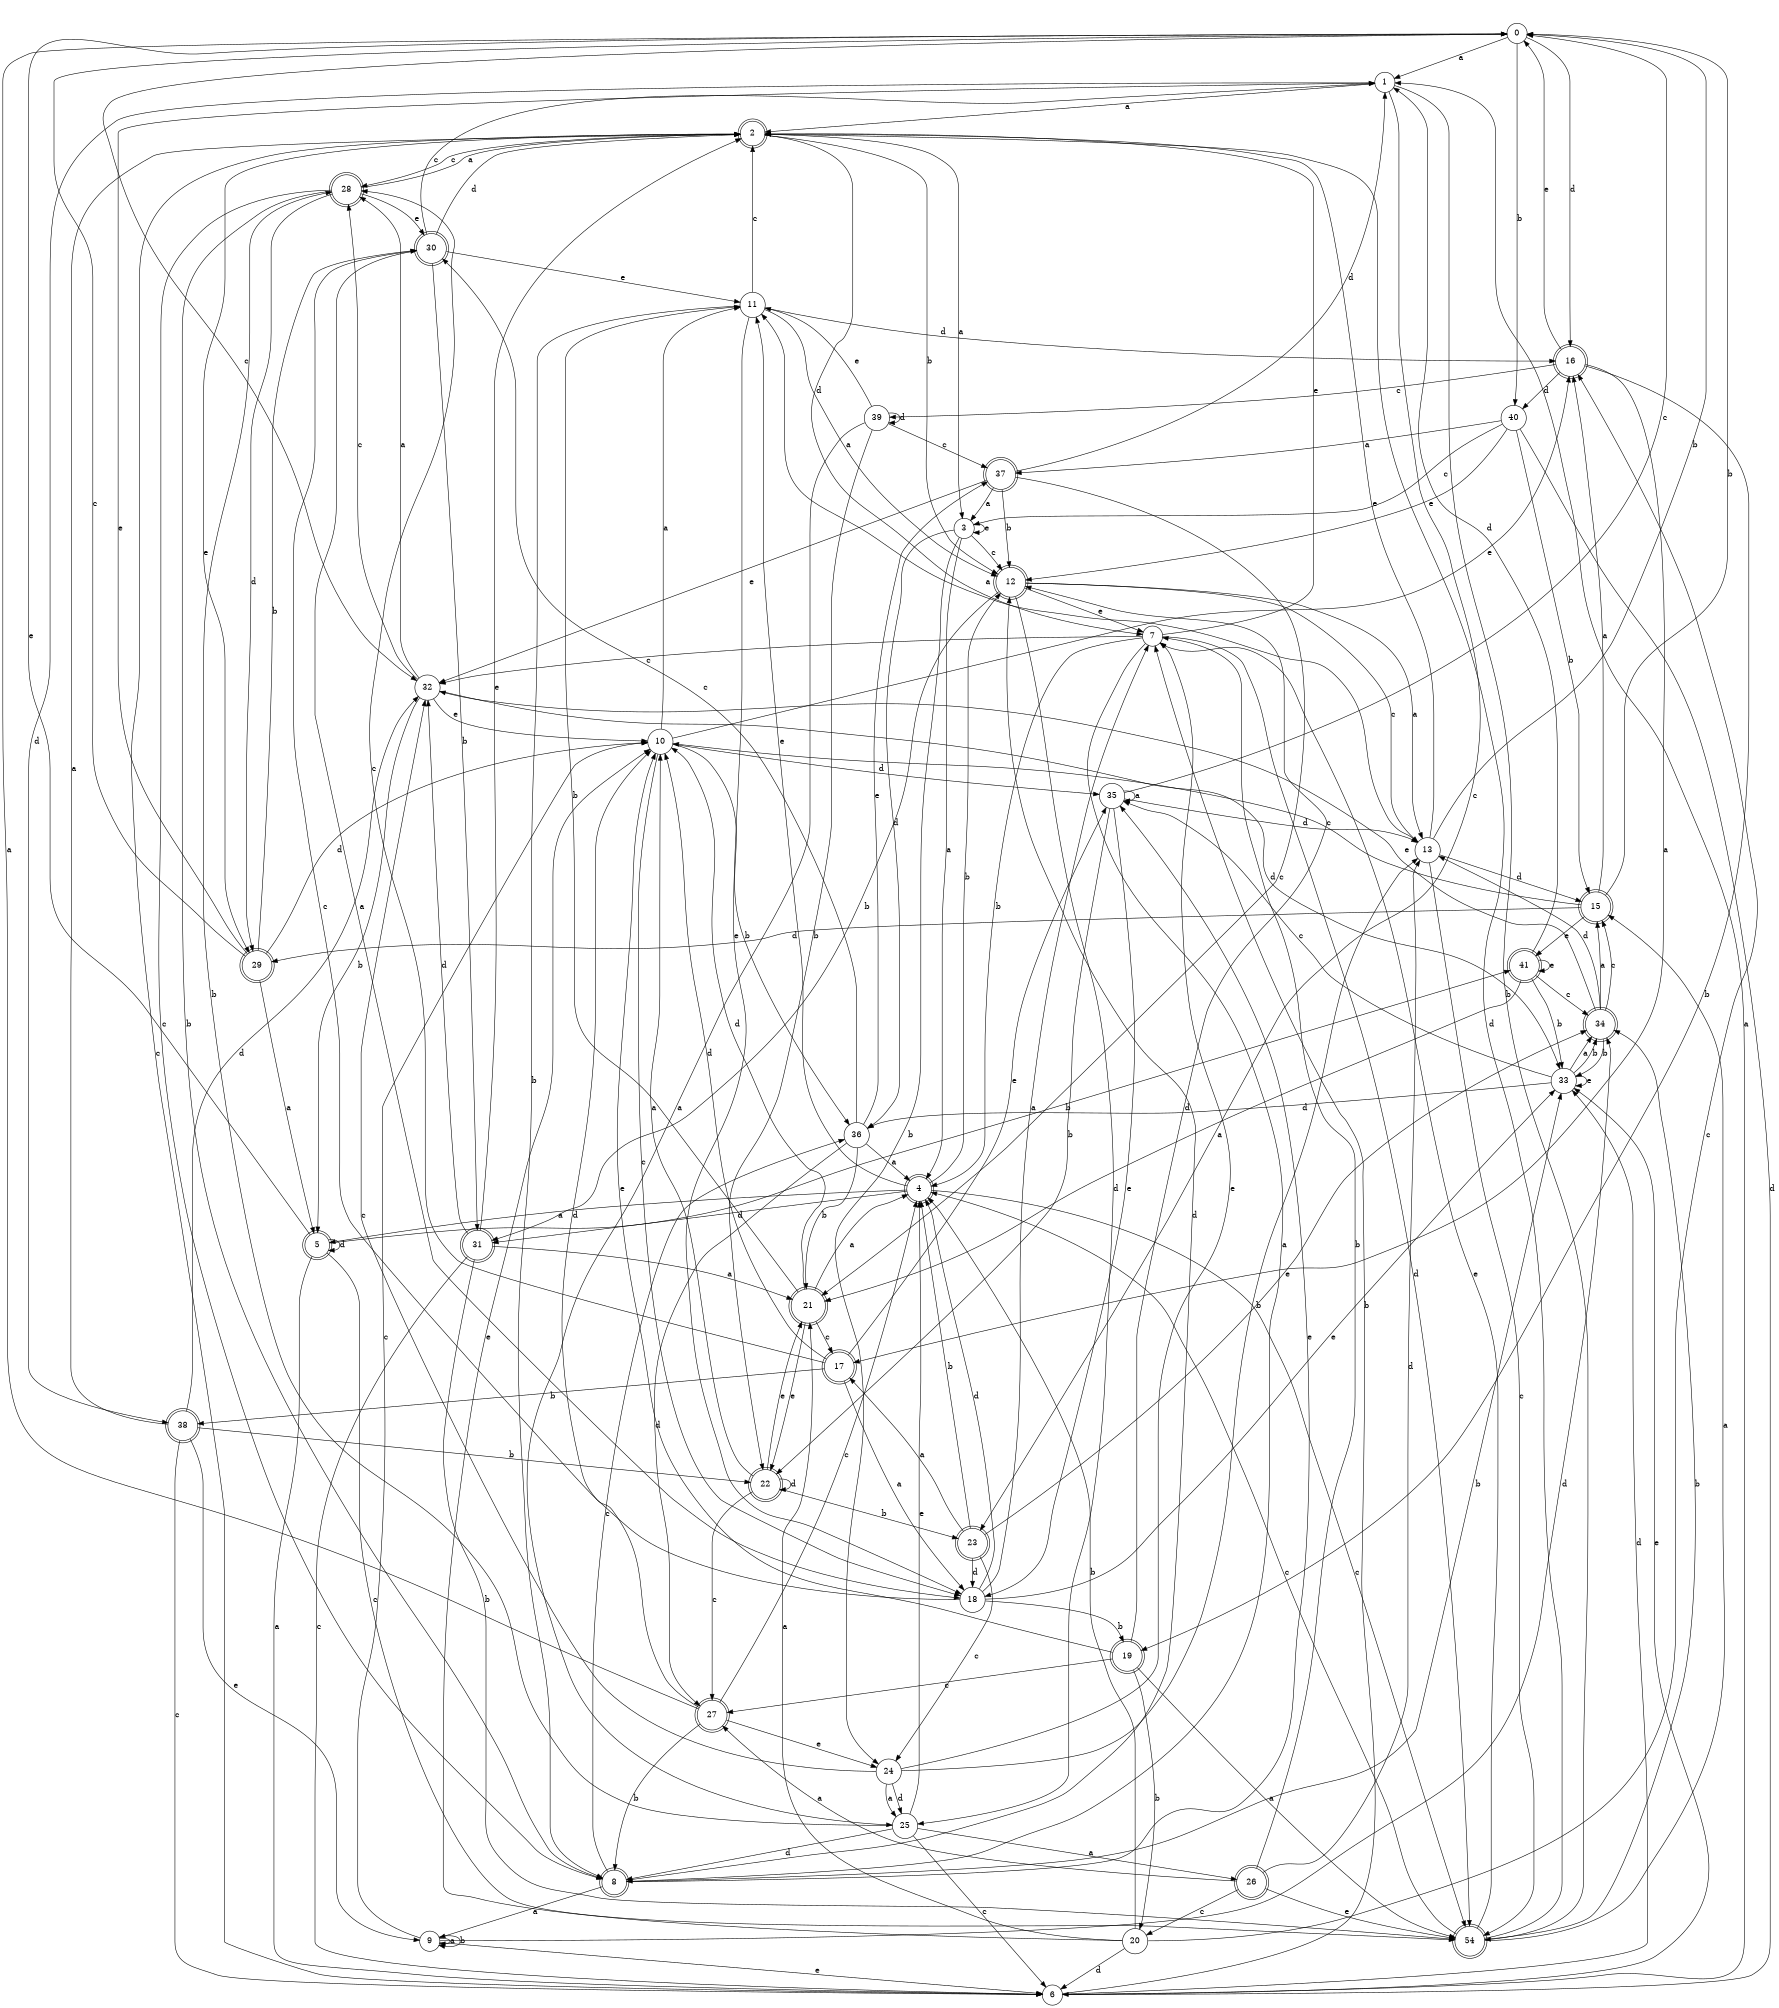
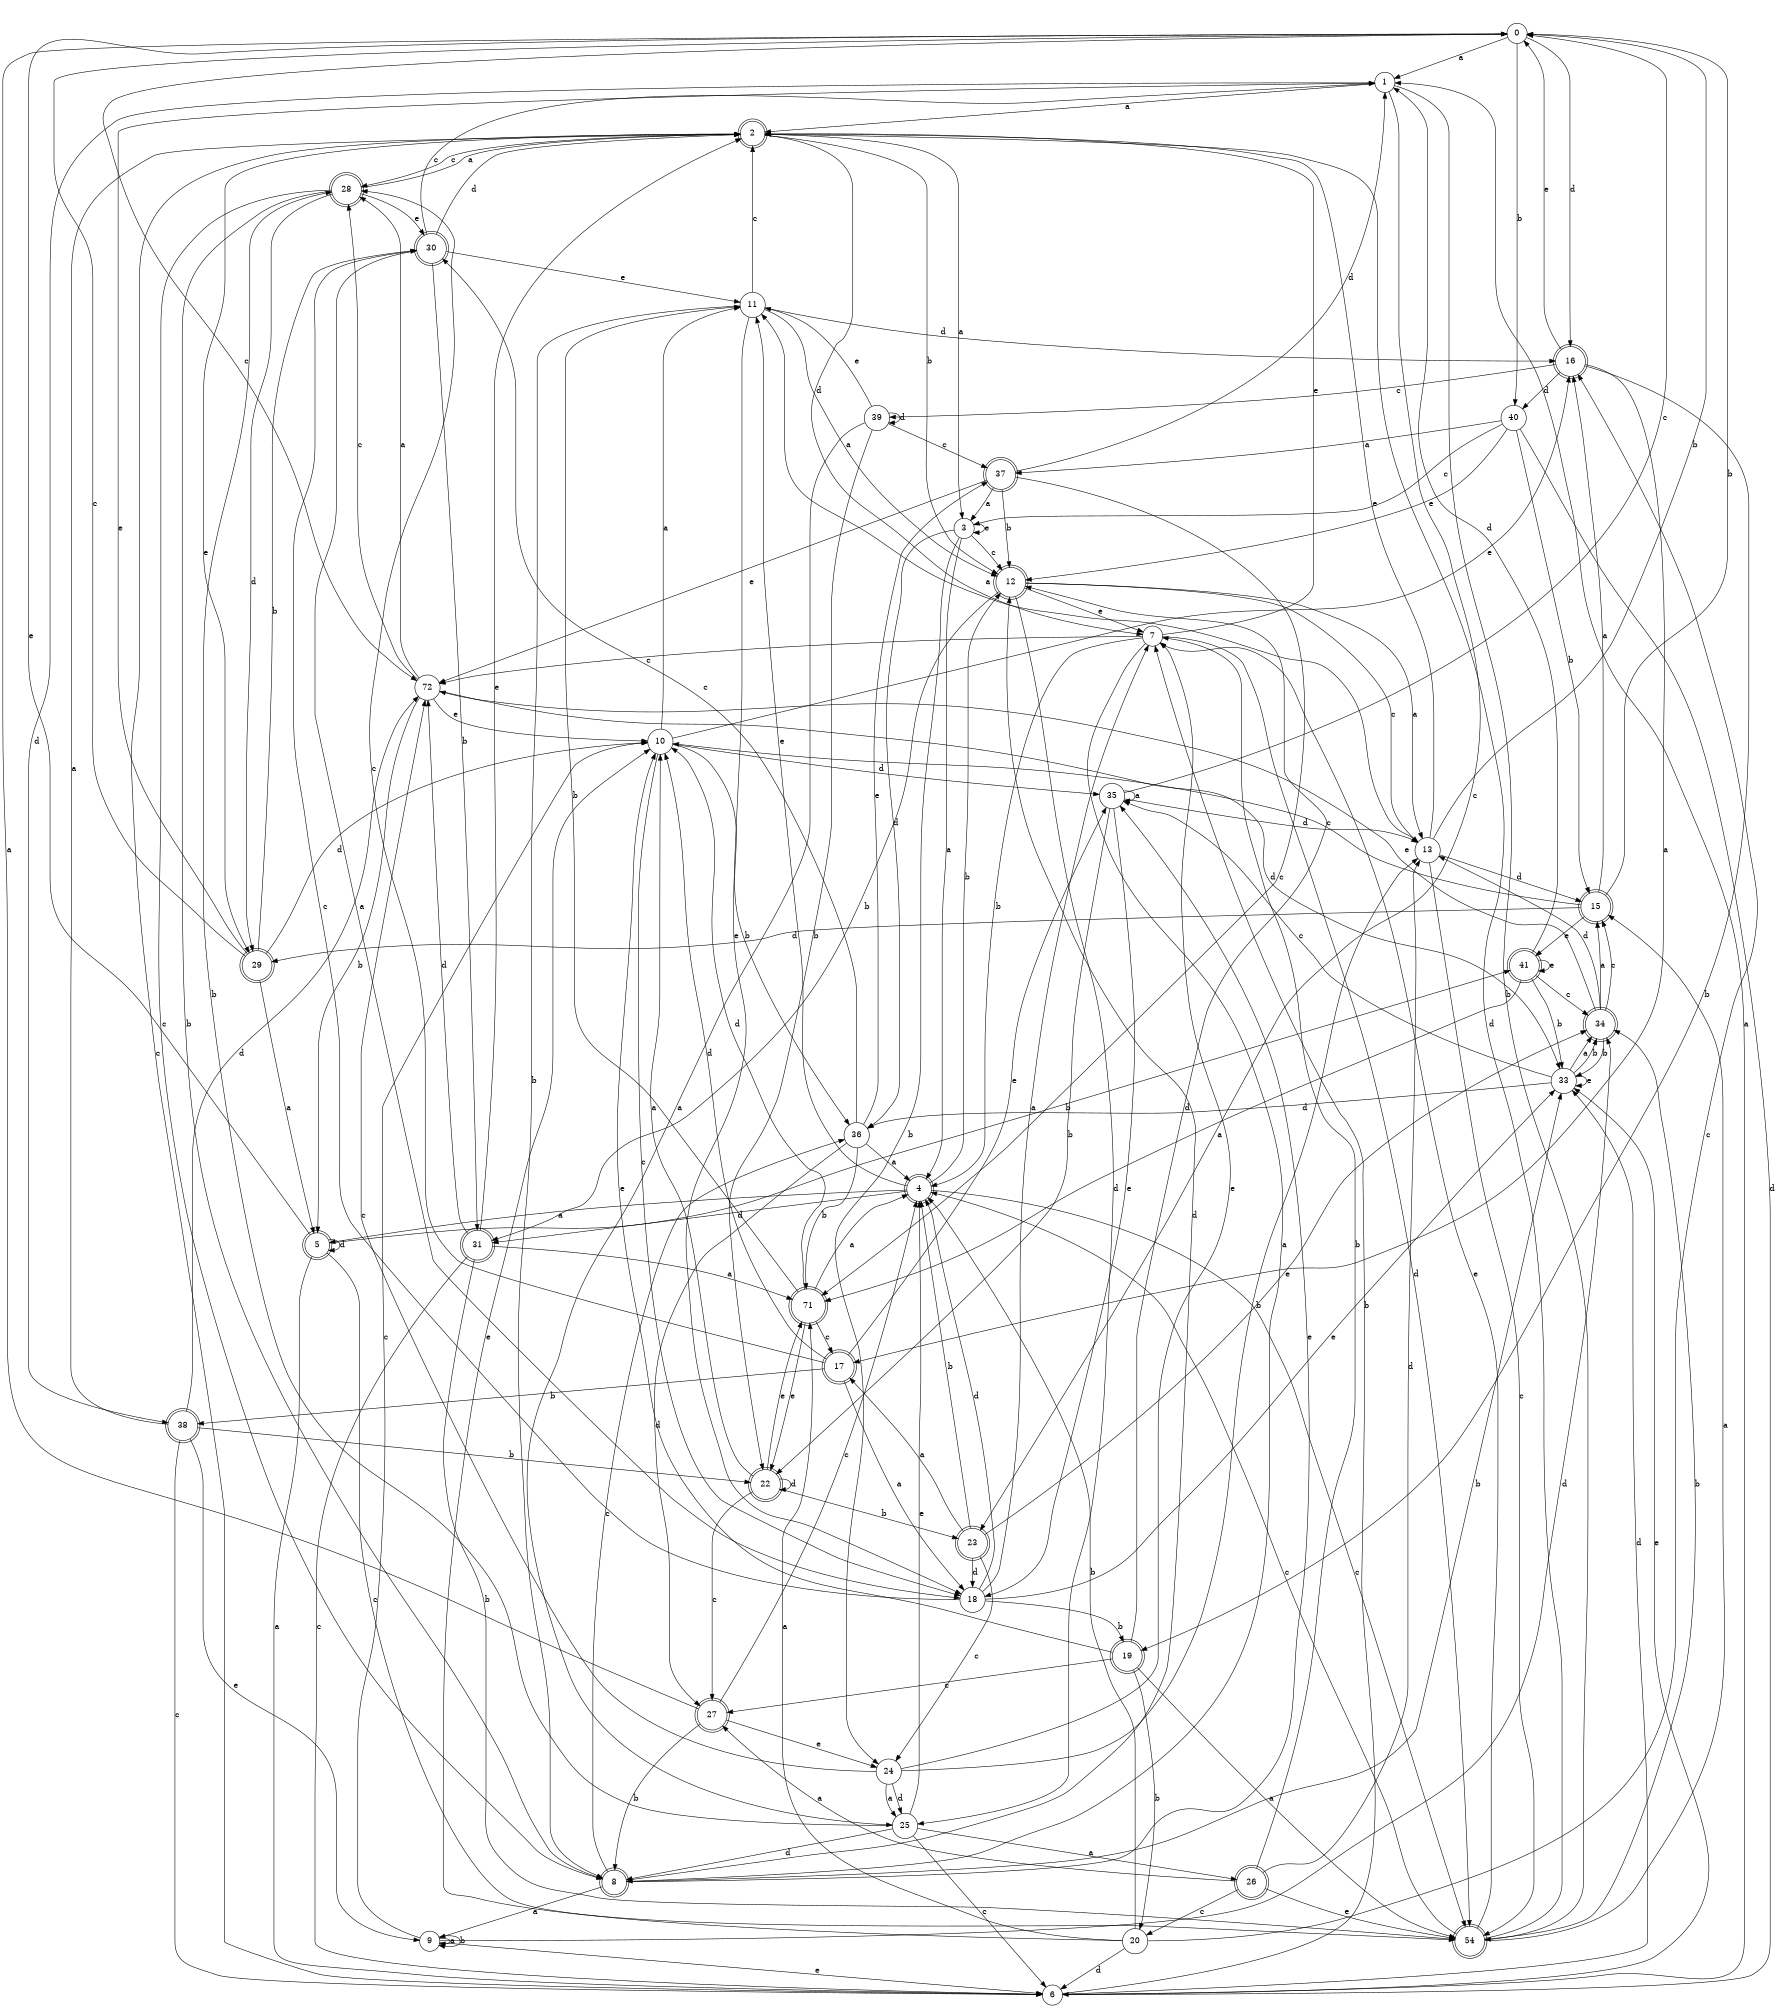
(428, 688) -> (428, 688)
(568, 1243) -> none
(808, 1306) -> (808, 1306)
